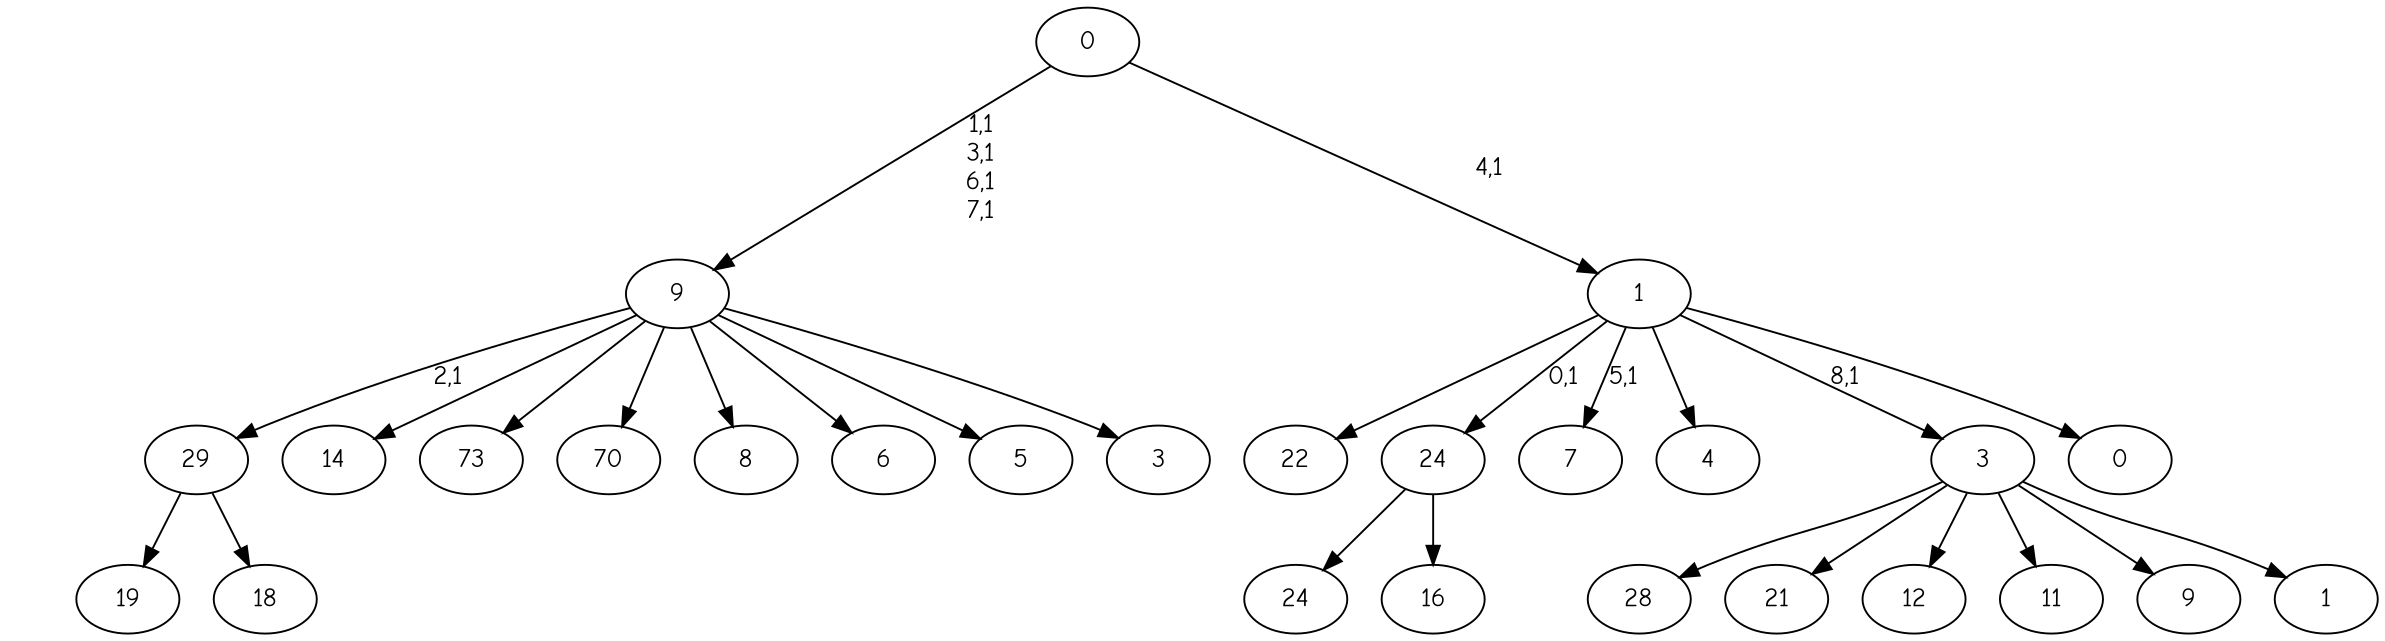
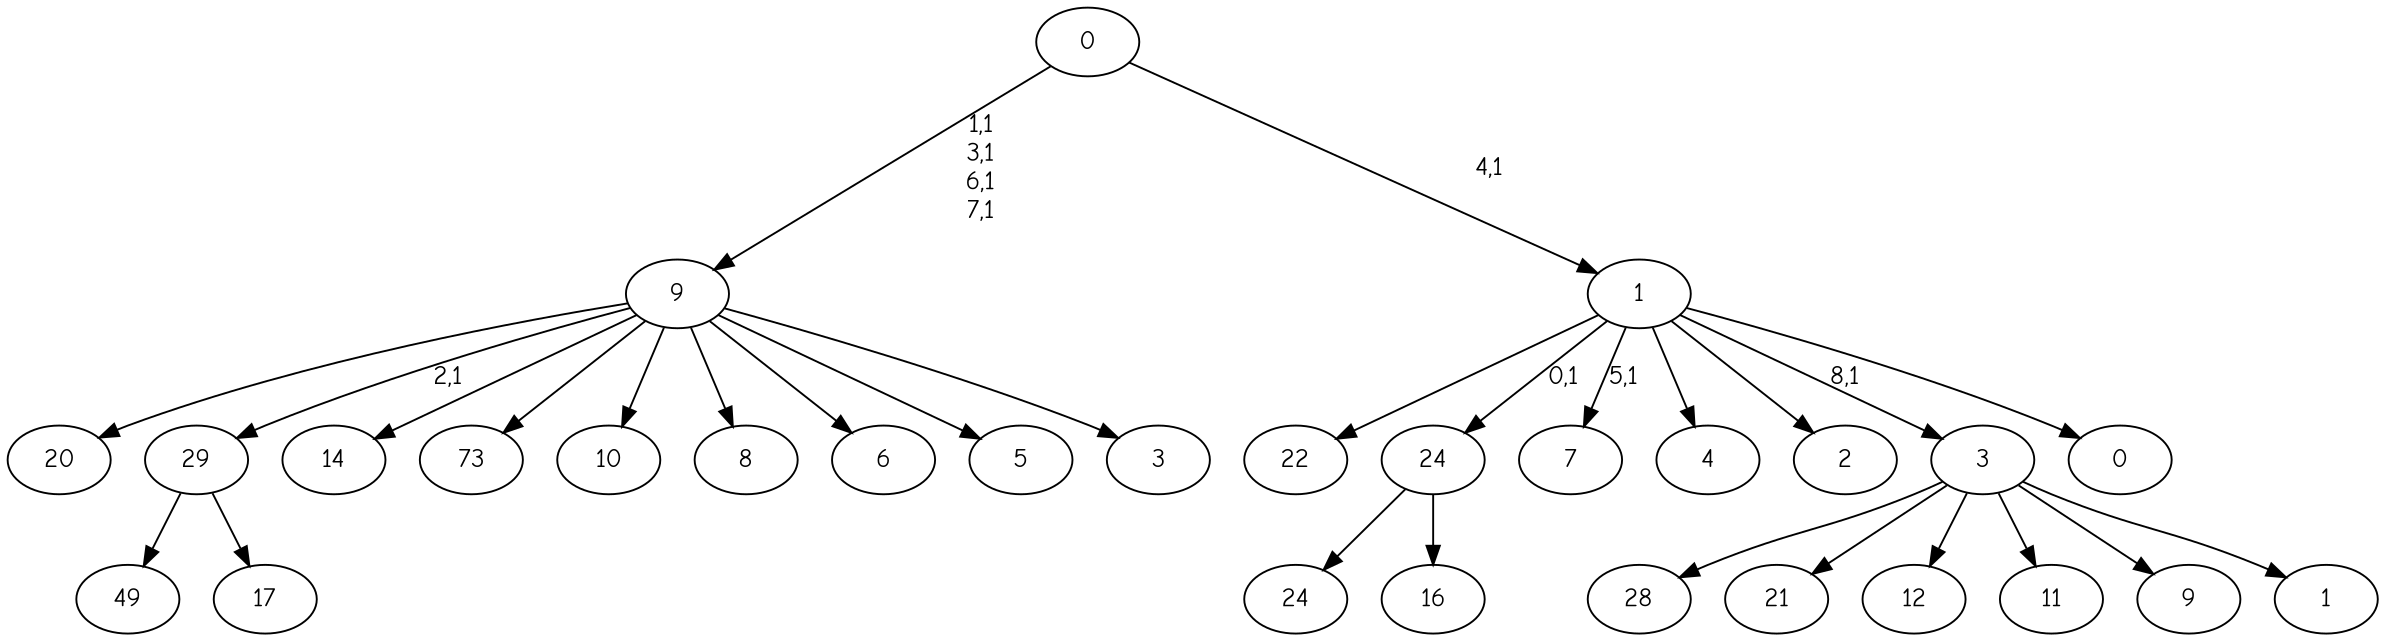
none -> (59, 460)
(609, 460) -> (609, 460)
none -> (1845, 460)
(128, 599) -> (128, 599)
(265, 599) -> (265, 599)
